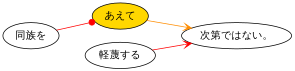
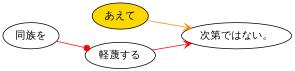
(73, 27) -> (70, 44)
